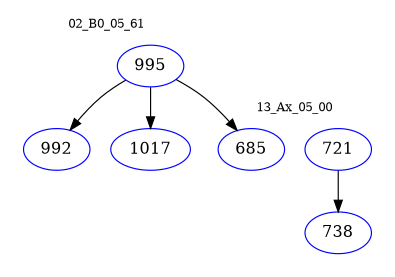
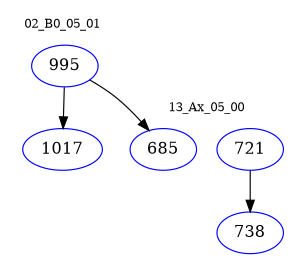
(107, 25) -> (63, 25)
(57, 149) -> none
